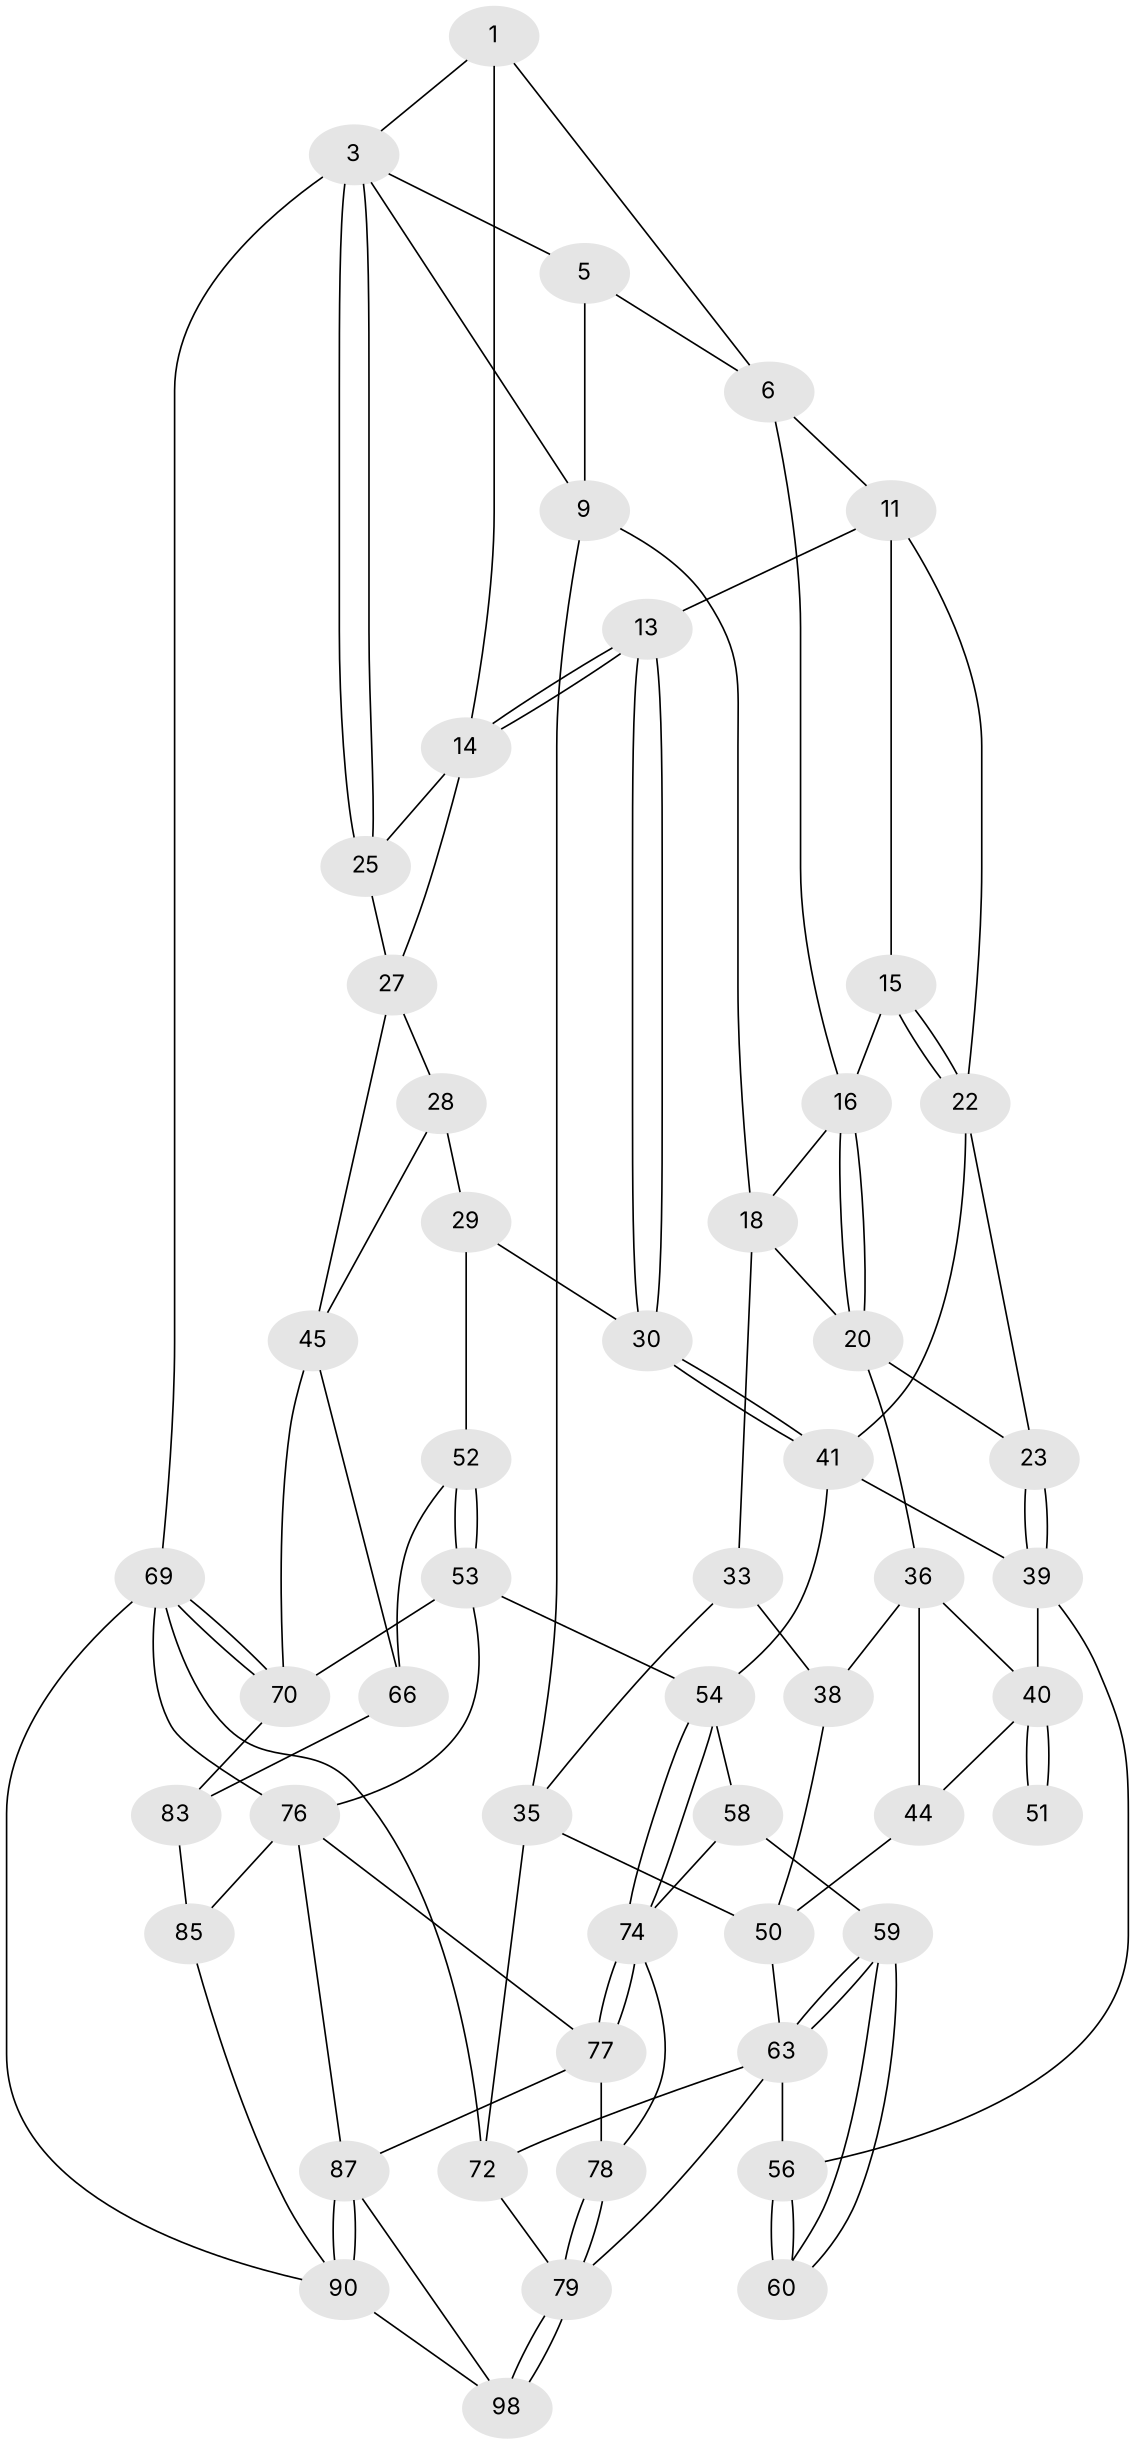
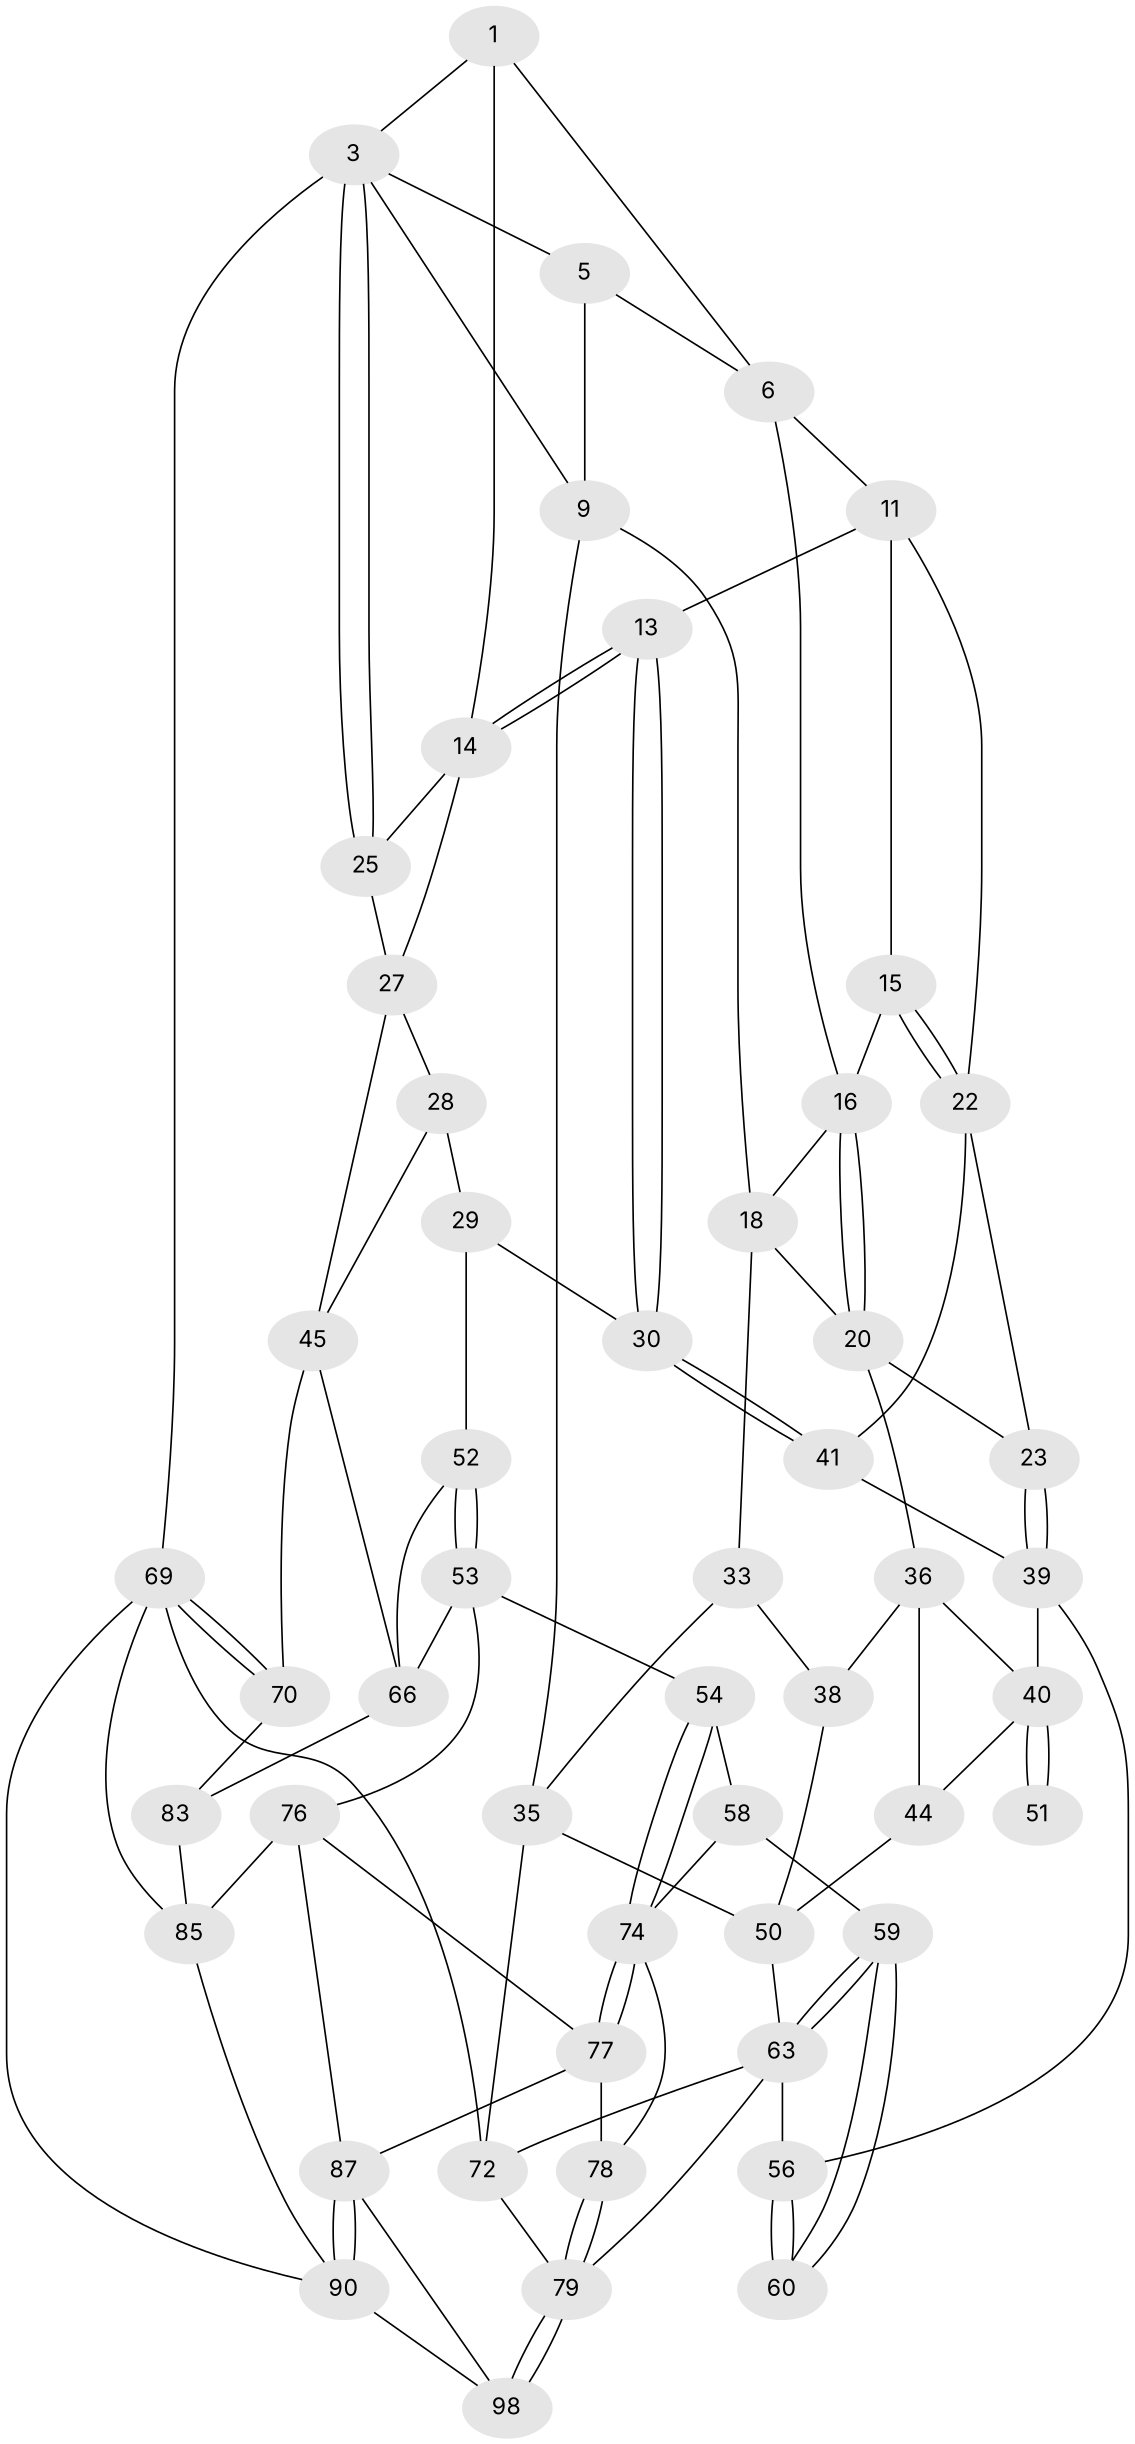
(805, 1592) -> none
(375, 1637) -> (435, 1637)
(170, 1723) -> (107, 1763)
